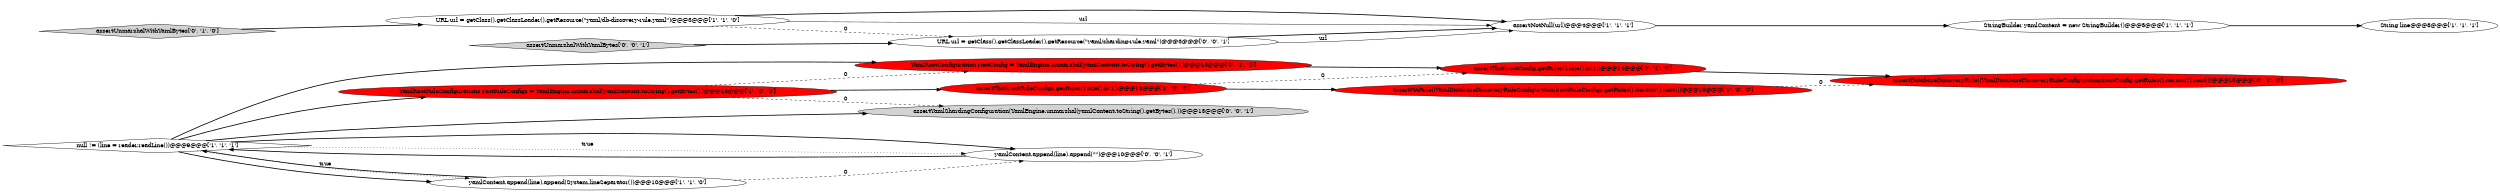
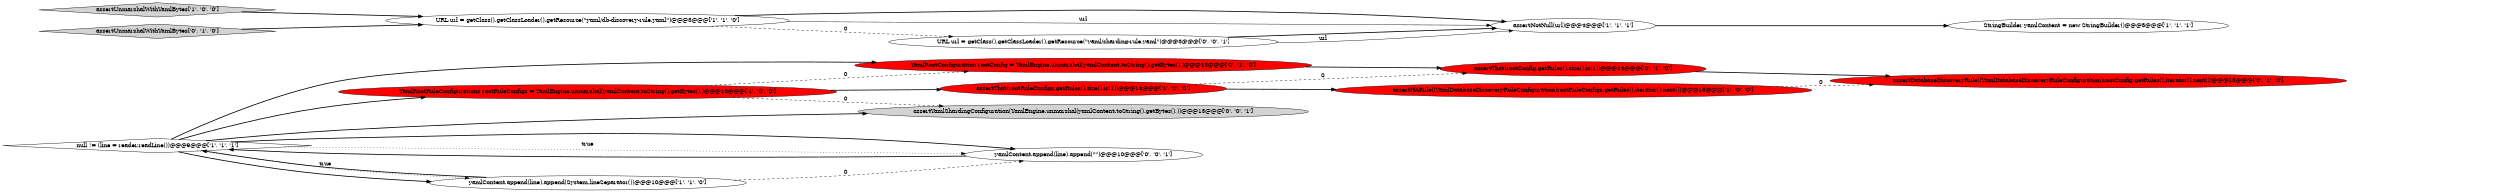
none -> (157, 10)
(2429, 26) -> none
(588, 46) -> none
